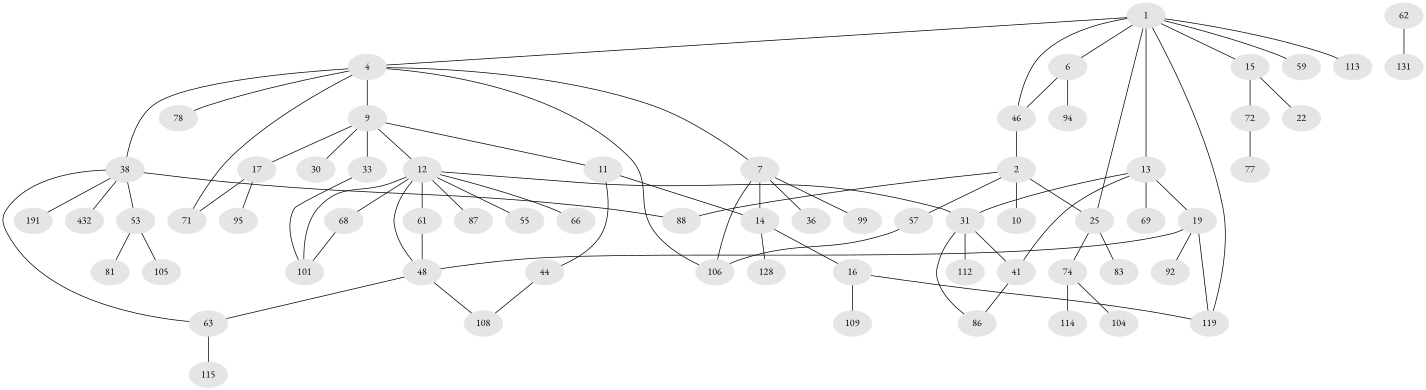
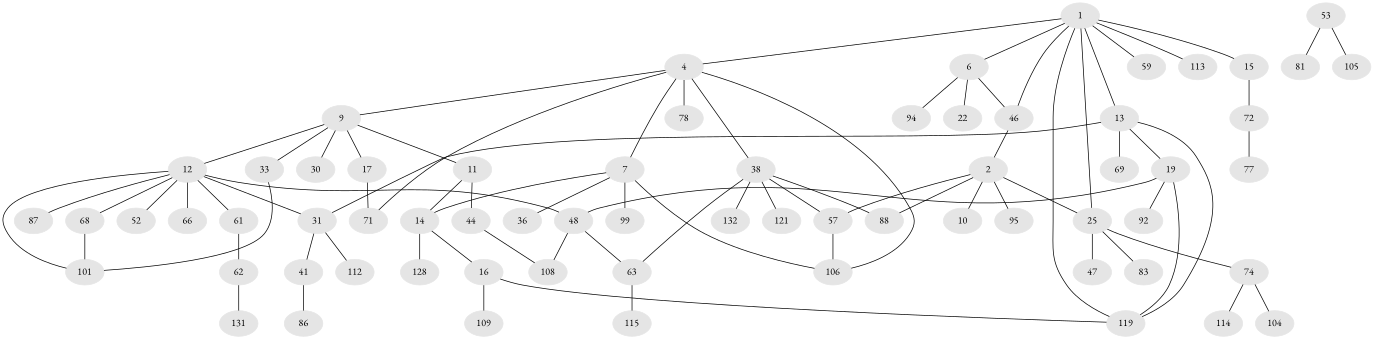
(1276, 93) -> (966, 93)
(130, 195) -> (795, 195)
(248, 195) -> (1001, 195)
(1066, 211) -> (1212, 214)
(33, 221) -> (782, 221)
(84, 221) -> (730, 221)
(525, 221) -> (136, 221)
(422, 247) -> (239, 243)
none -> (1092, 272)
(937, 276) -> none
